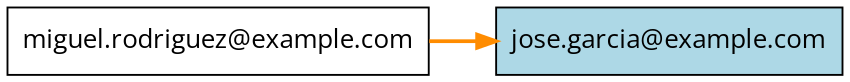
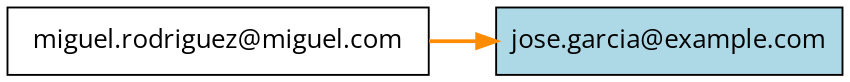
(218, 41) -> (218, 41)
